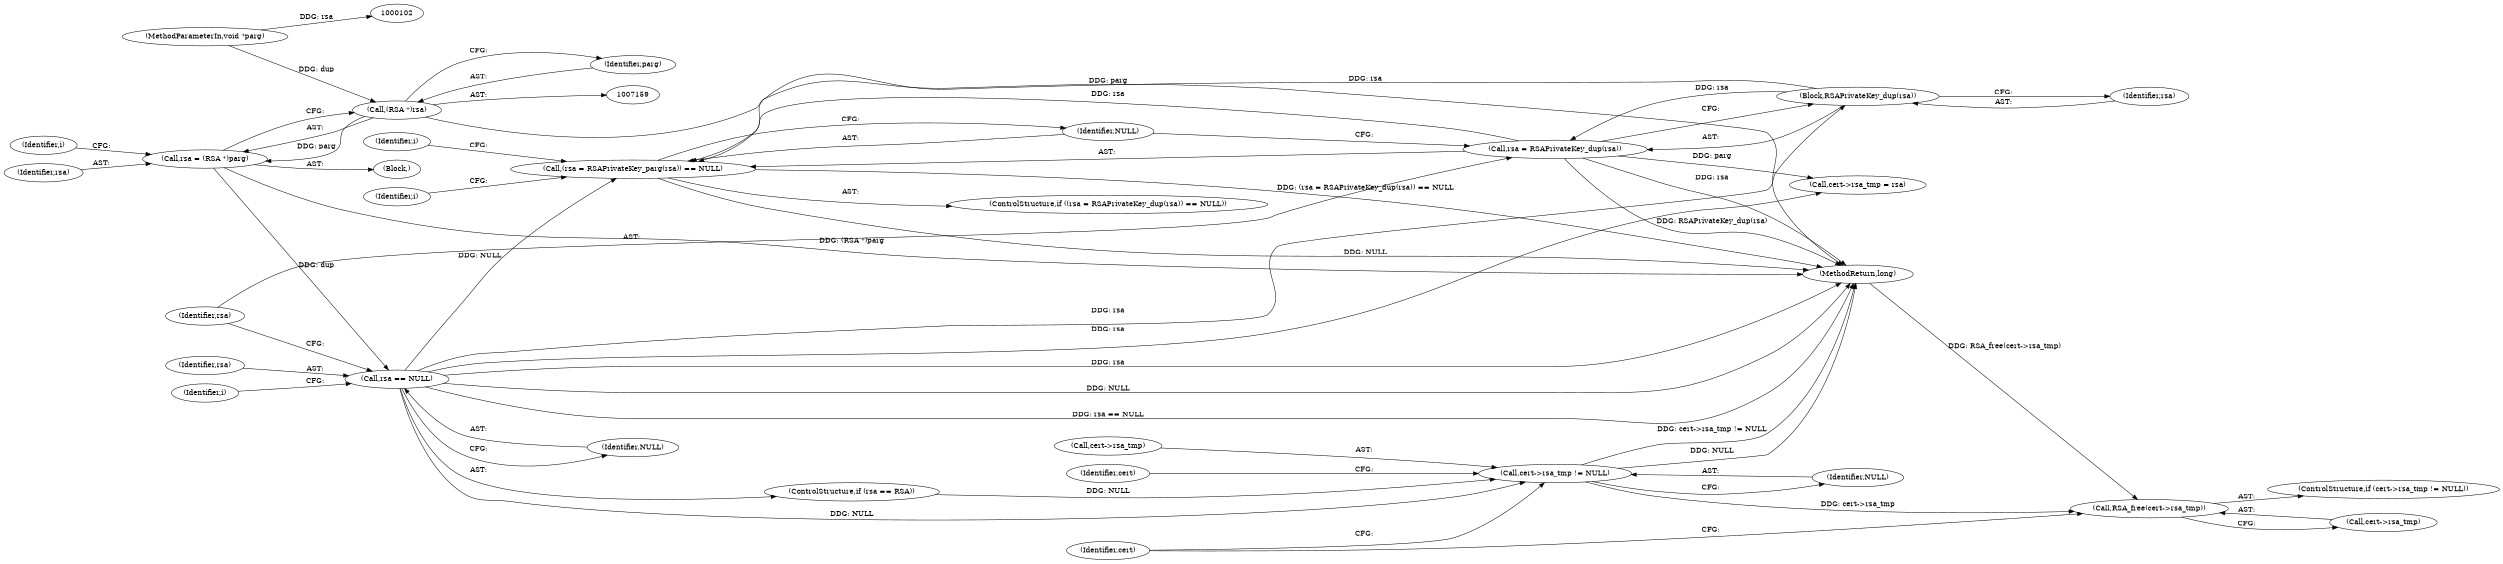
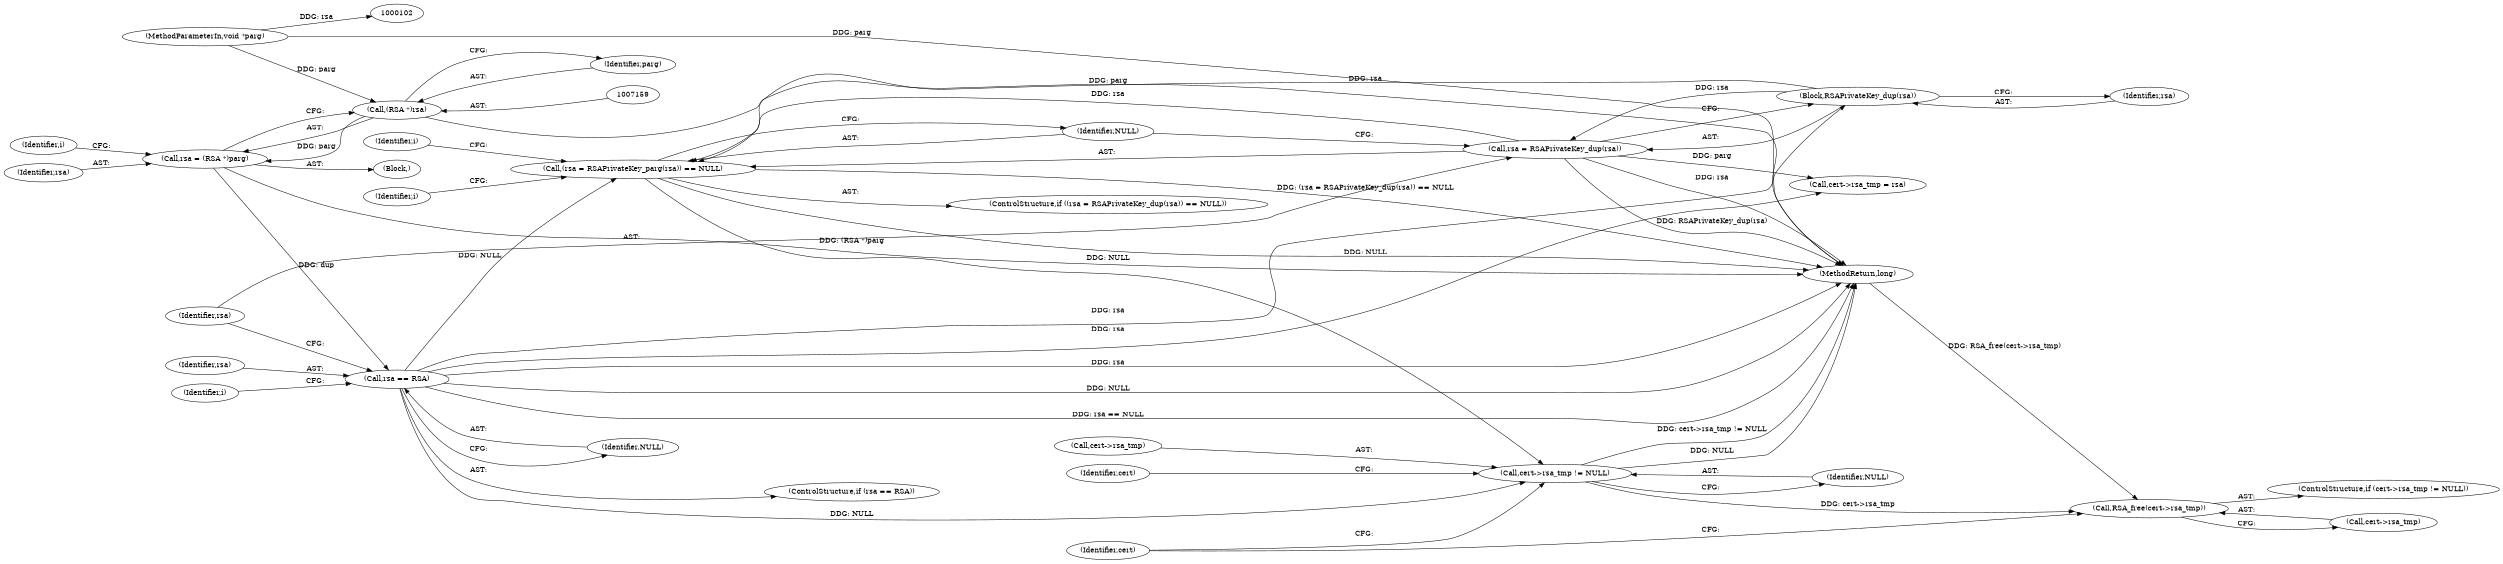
none -> (1114, 58)
(316, 70) -> (316, 70)
(517, 98) -> (528, 108)
(397, 379) -> (397, 379)
(1213, 497) -> (1105, 274)
